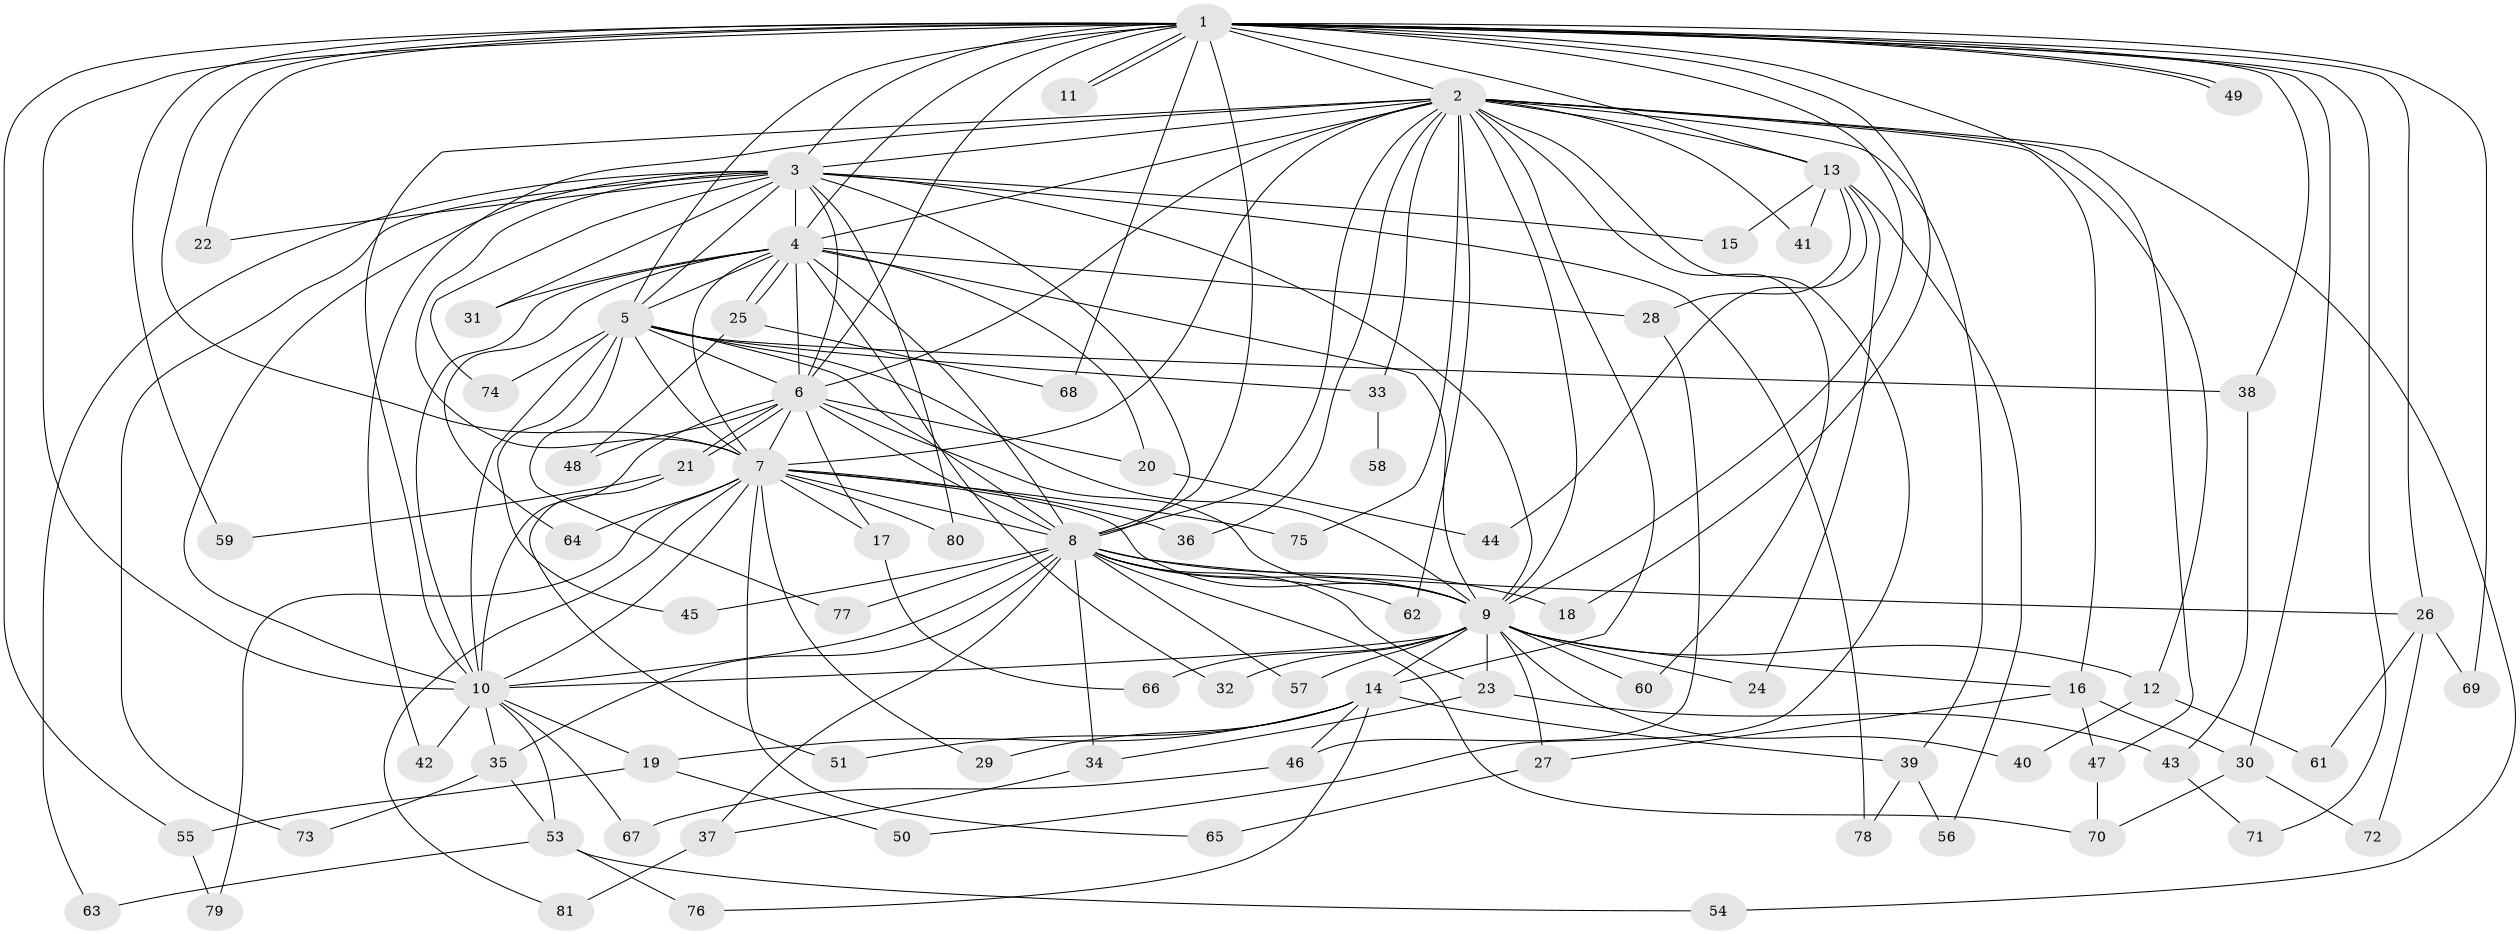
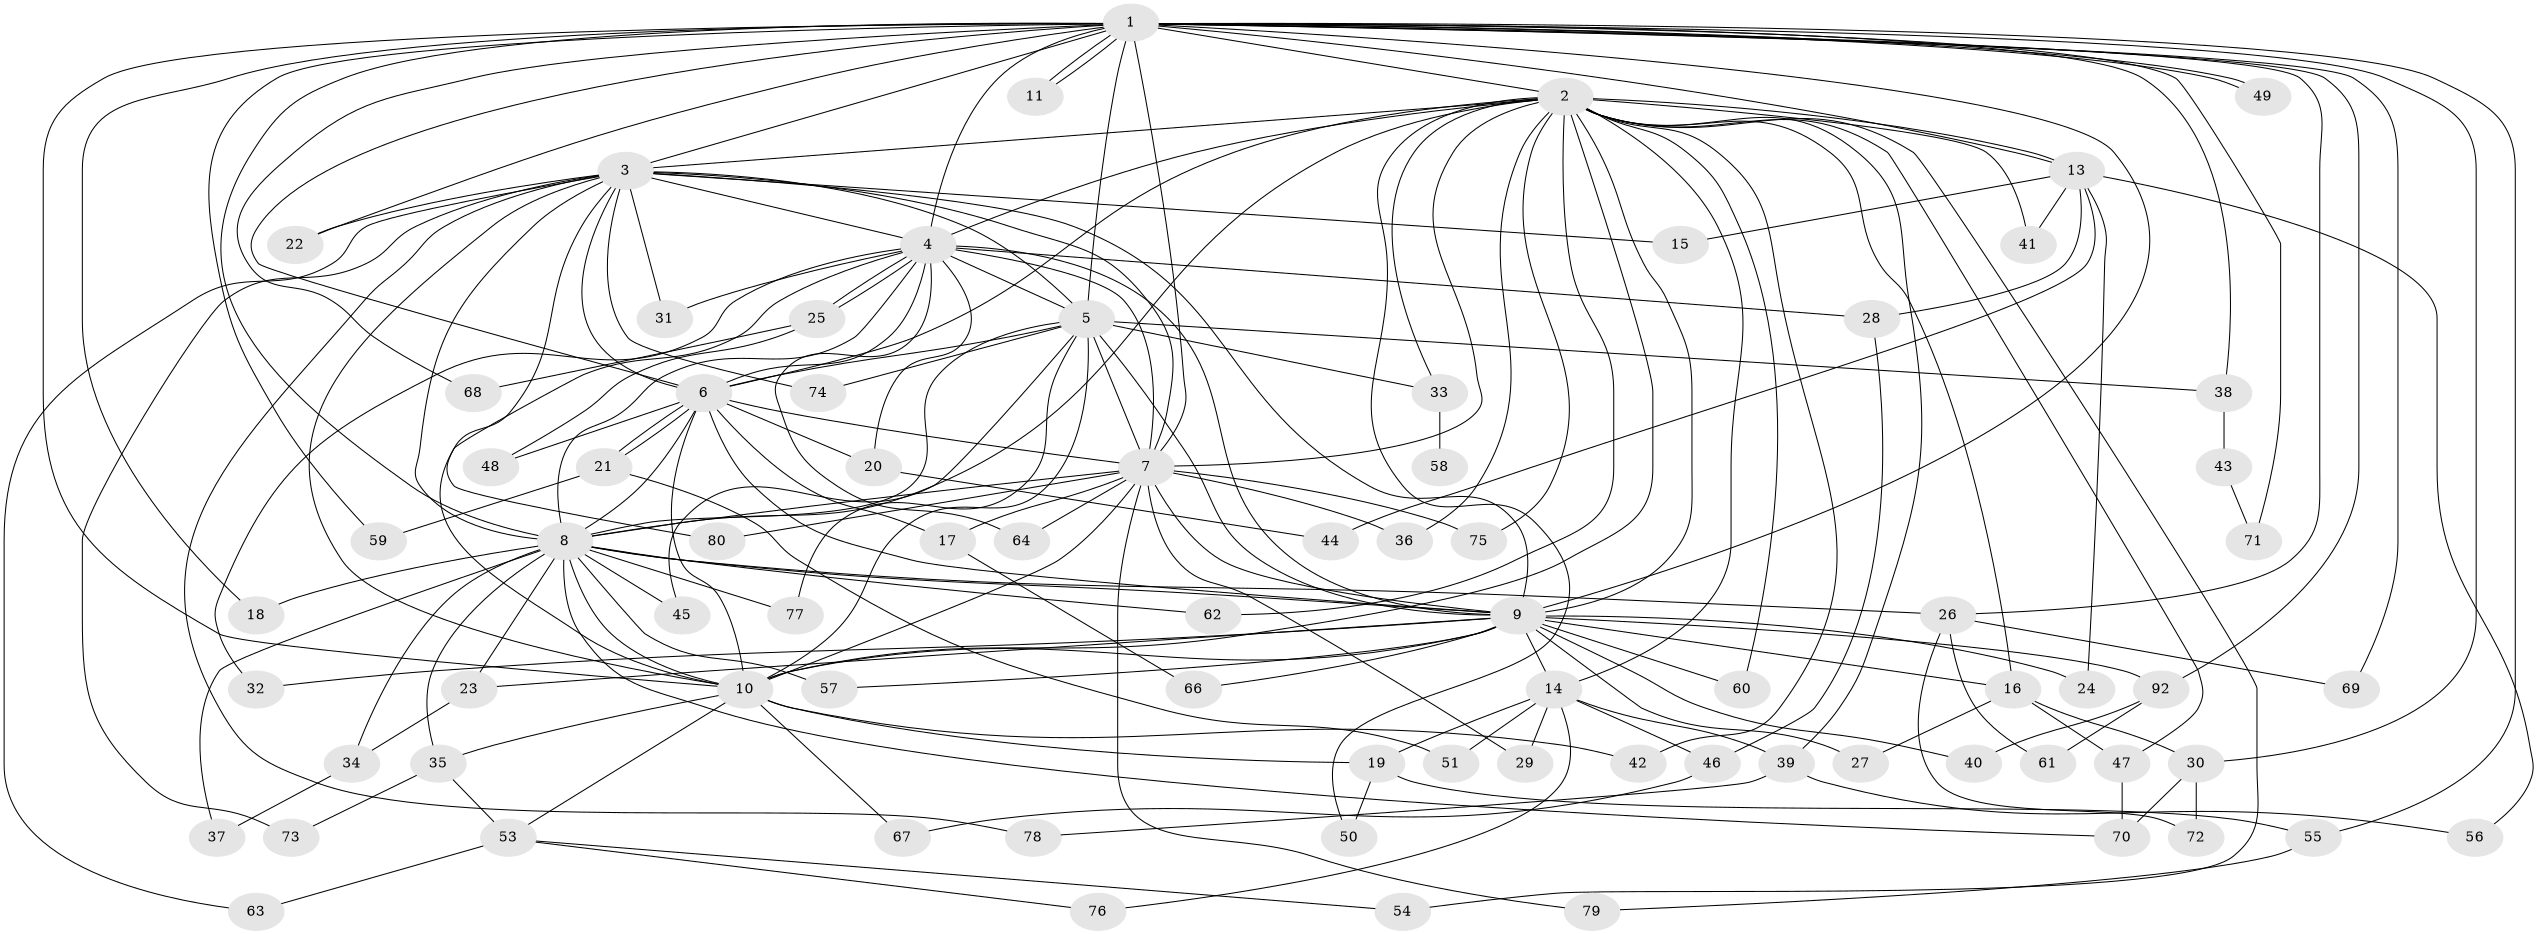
(2152, 690) -> (2161, 690)
(1834, 715) -> none
(1215, 838) -> none
(566, 912) -> none
